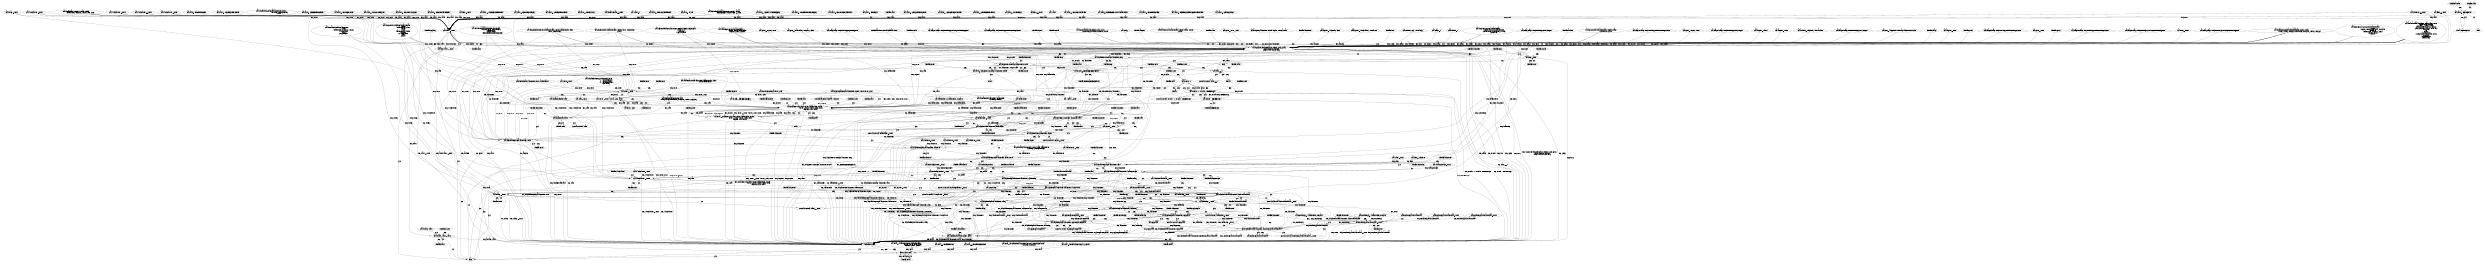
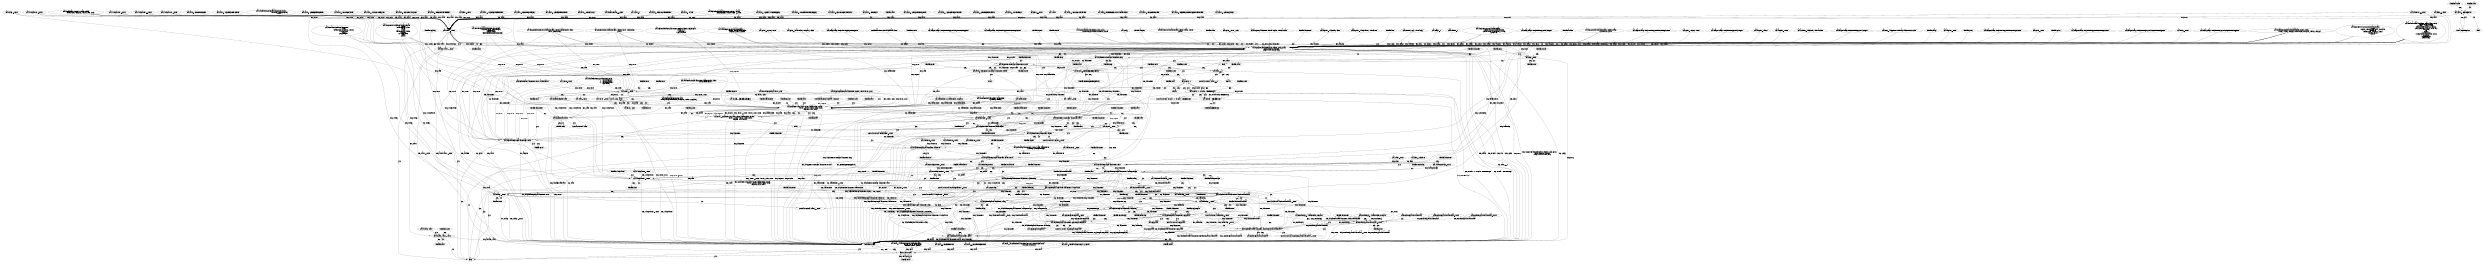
(1093, 209) -> (1093, 209)
